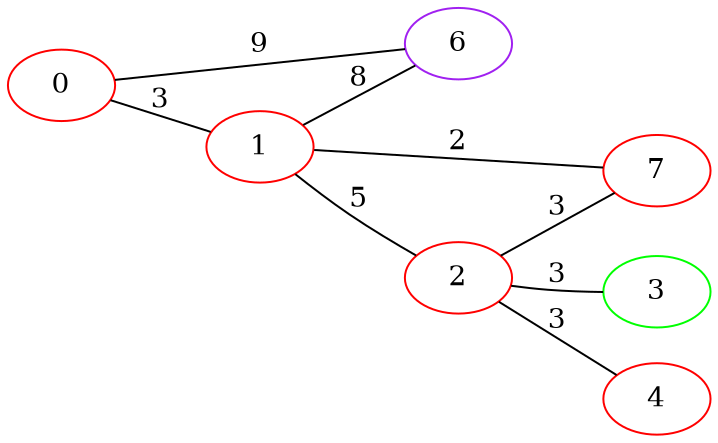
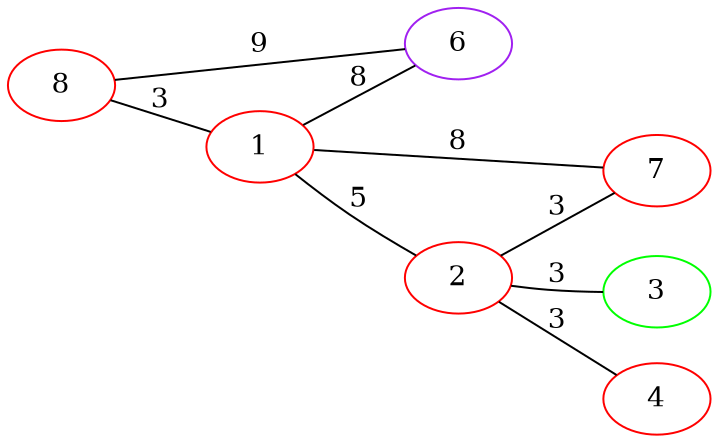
(62, 85) -> (62, 85)
(458, 142) -> (458, 142)
